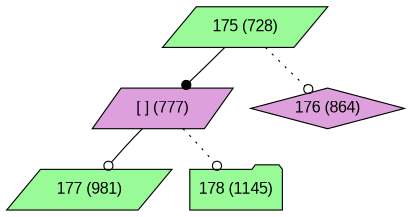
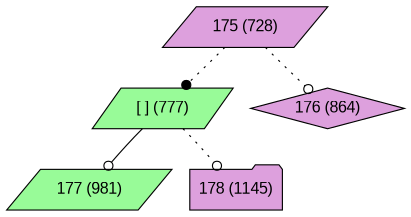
(245, 27) -> (245, 27)
(207, 65) -> (207, 65)
(163, 108) -> (163, 108)
(236, 190) -> (236, 190)
